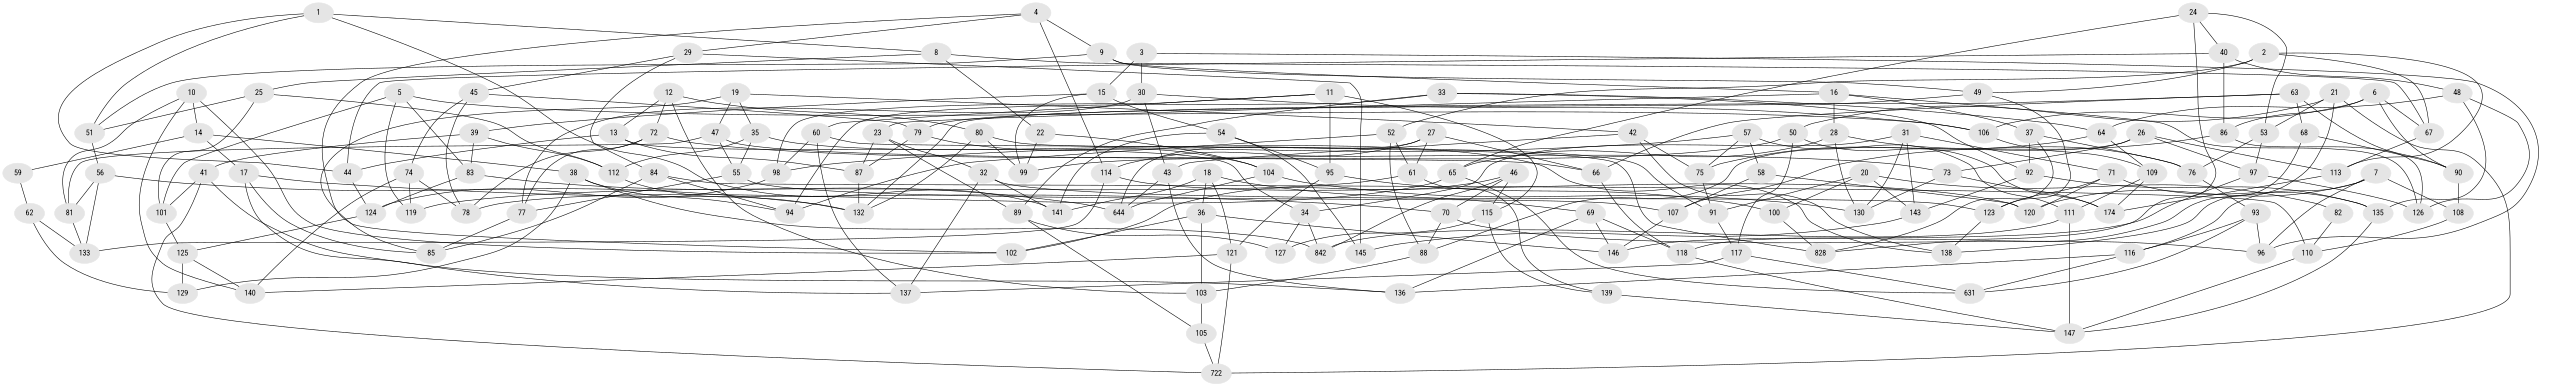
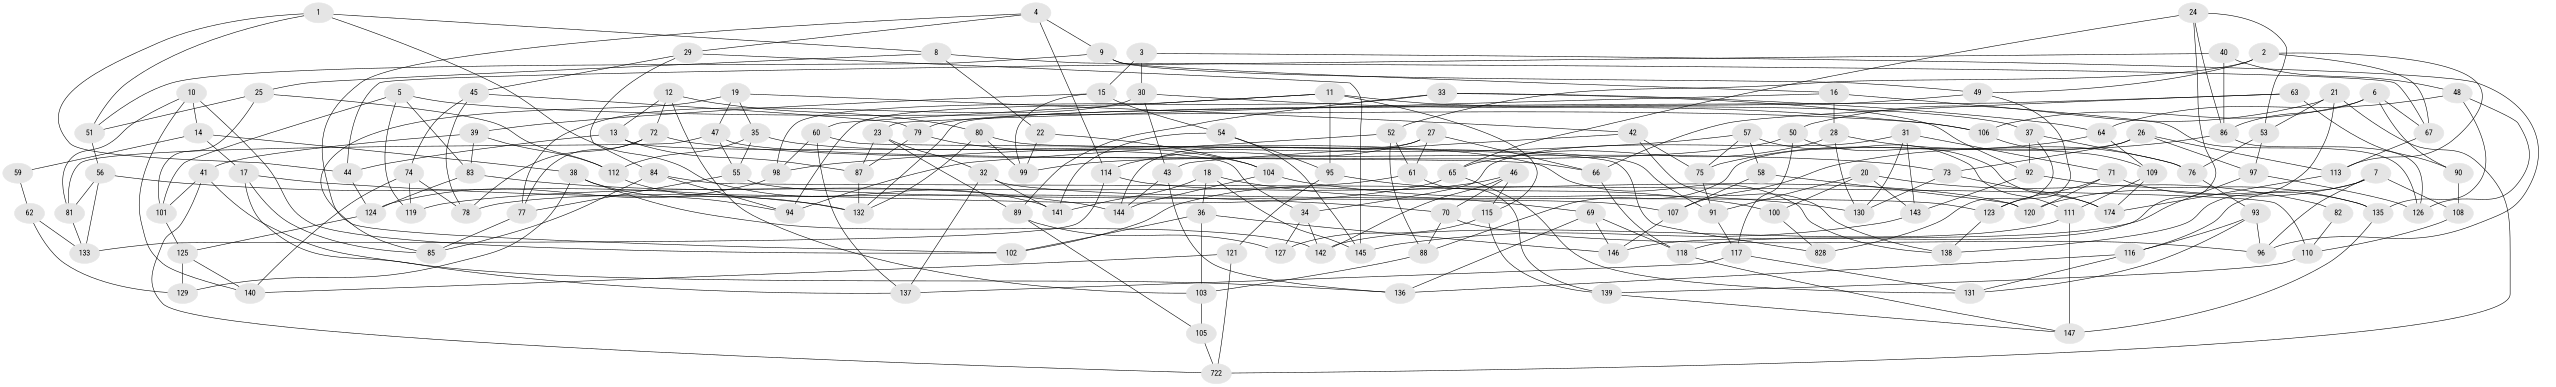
(2209, 33) -> (2208, 78)
(1934, 108) -> (1681, 107)
(2304, 133) -> none
(1224, 212) -> (1276, 219)
(1119, 213) -> (1119, 213)
(1321, 253) -> (1321, 253)
(1970, 294) -> (1970, 294)
(2189, 294) -> (1959, 282)
